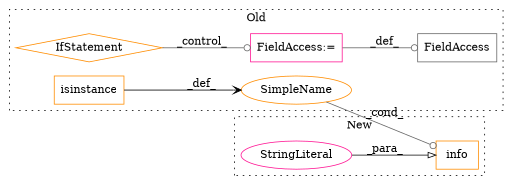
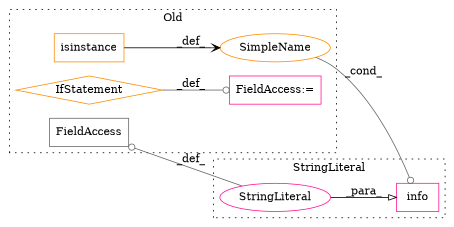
(202, 42) -> (191, 84)
(377, 48) -> (188, 167)
(360, 126) -> (329, 168)
(457, 155) -> (418, 197)
